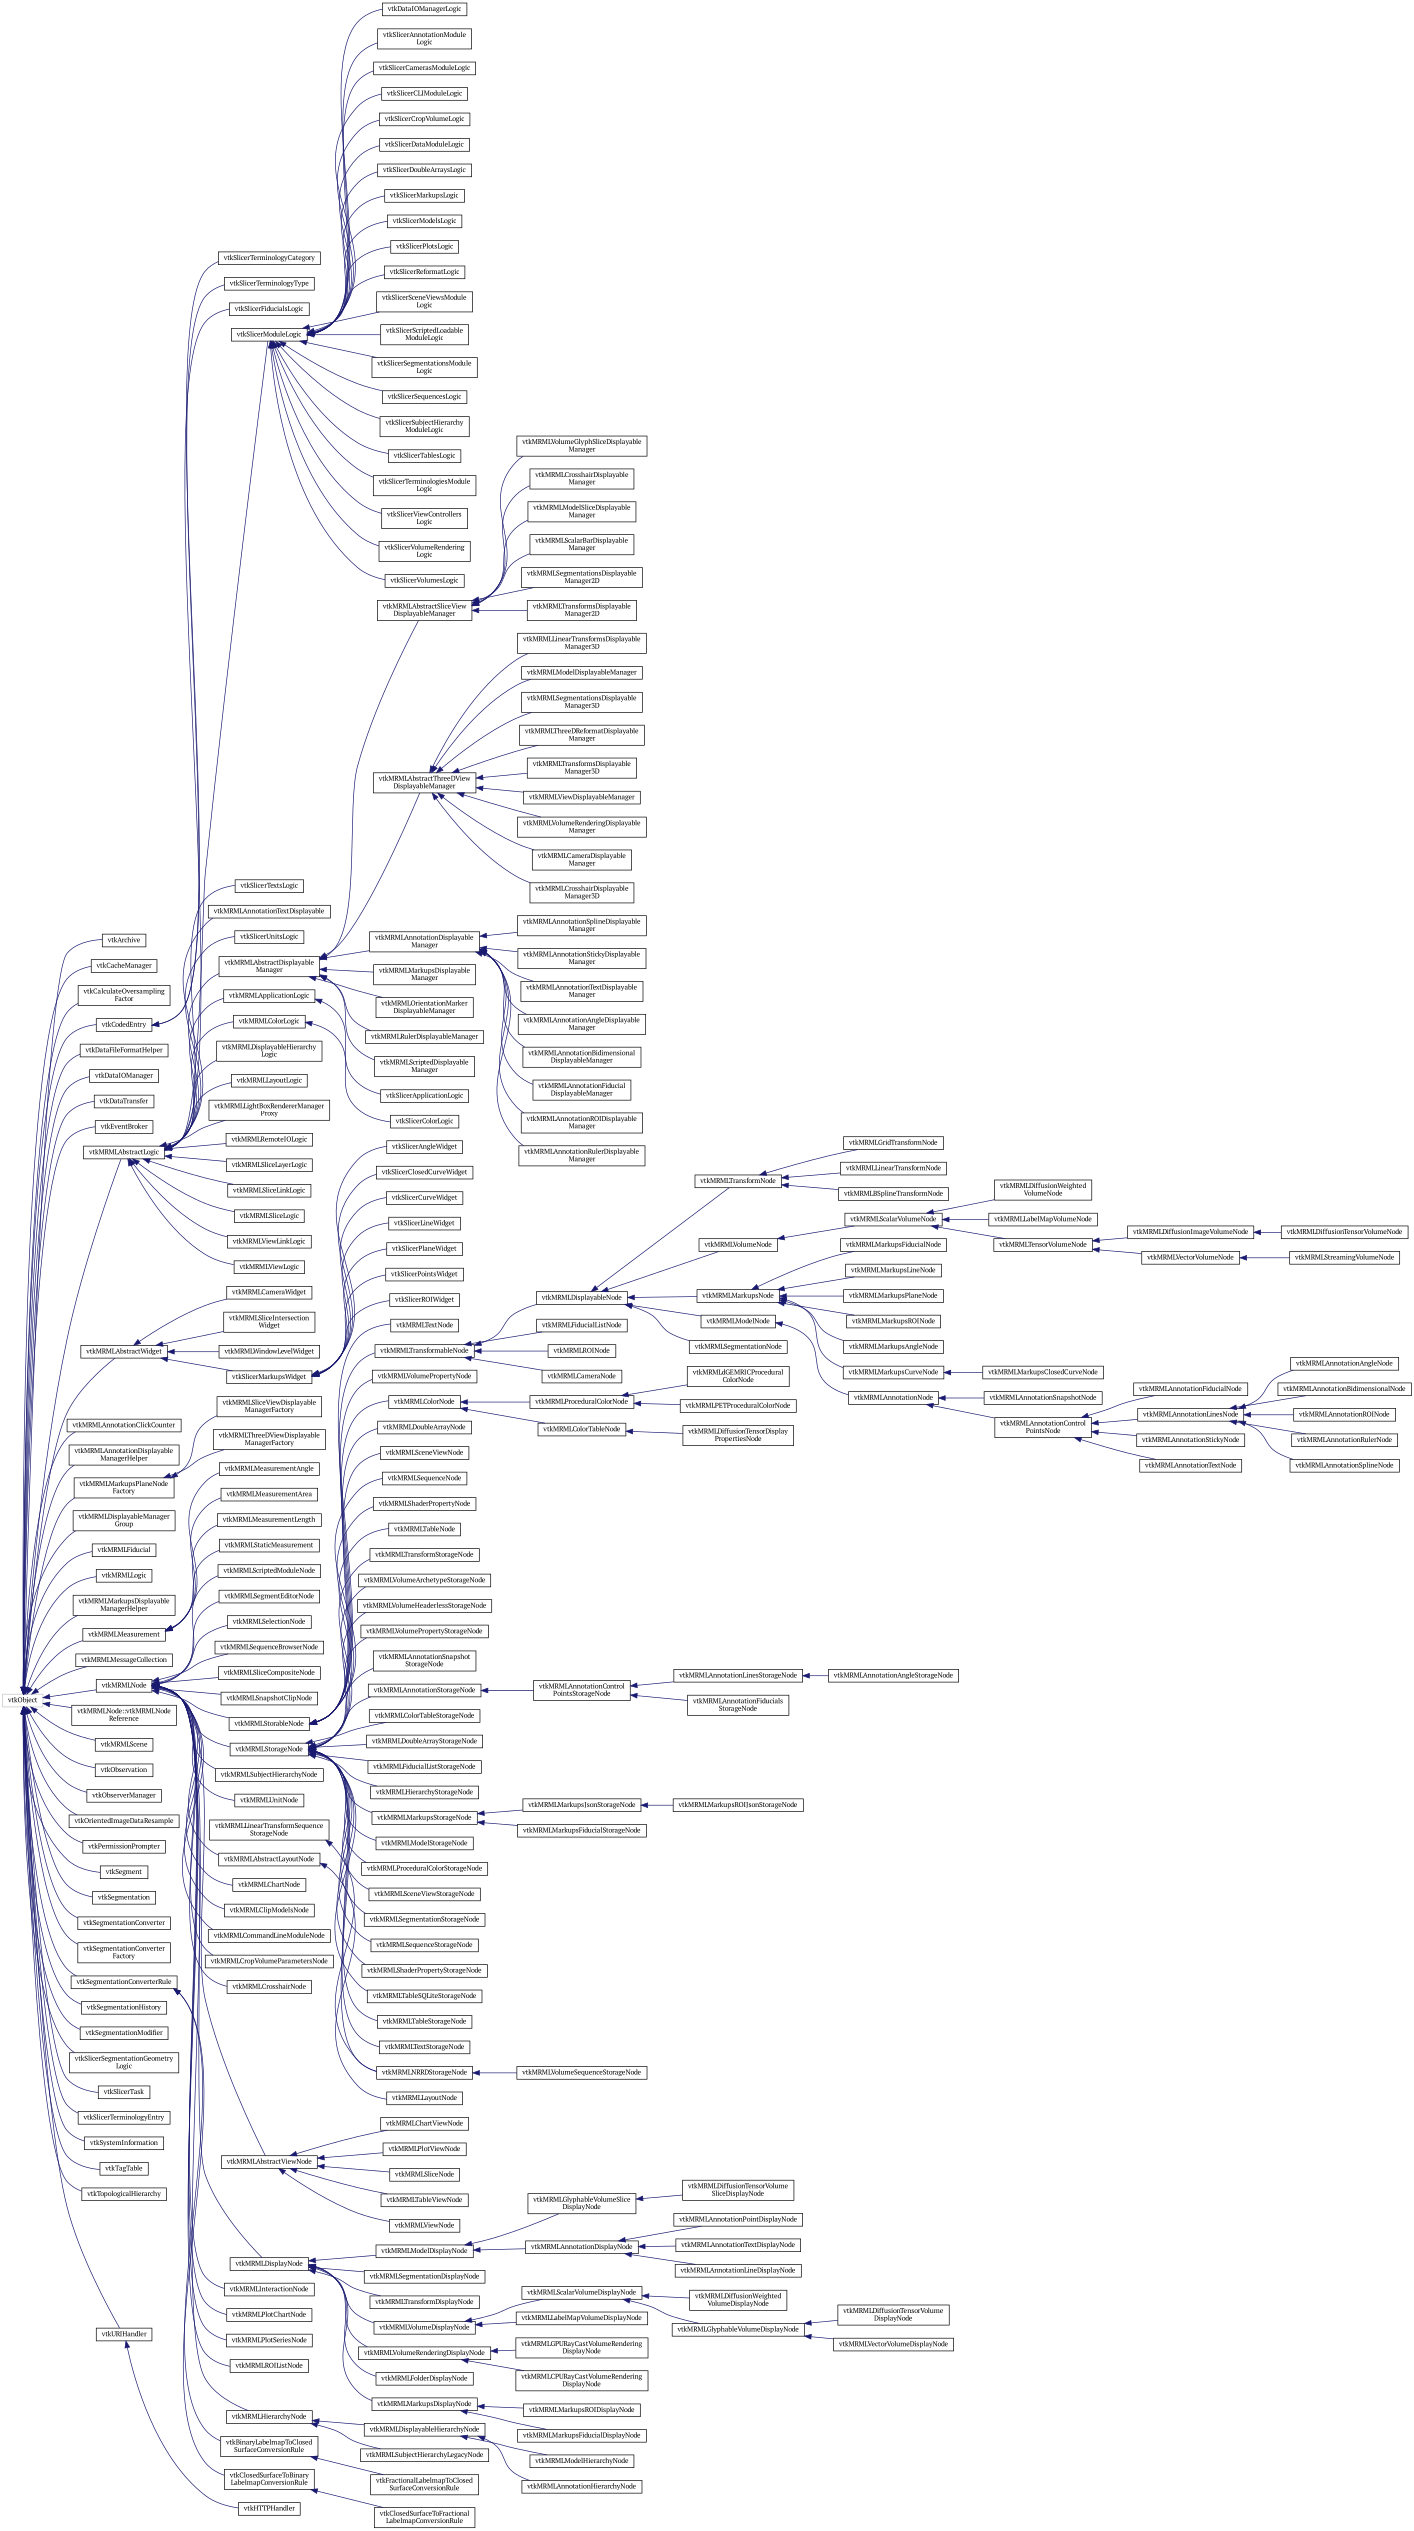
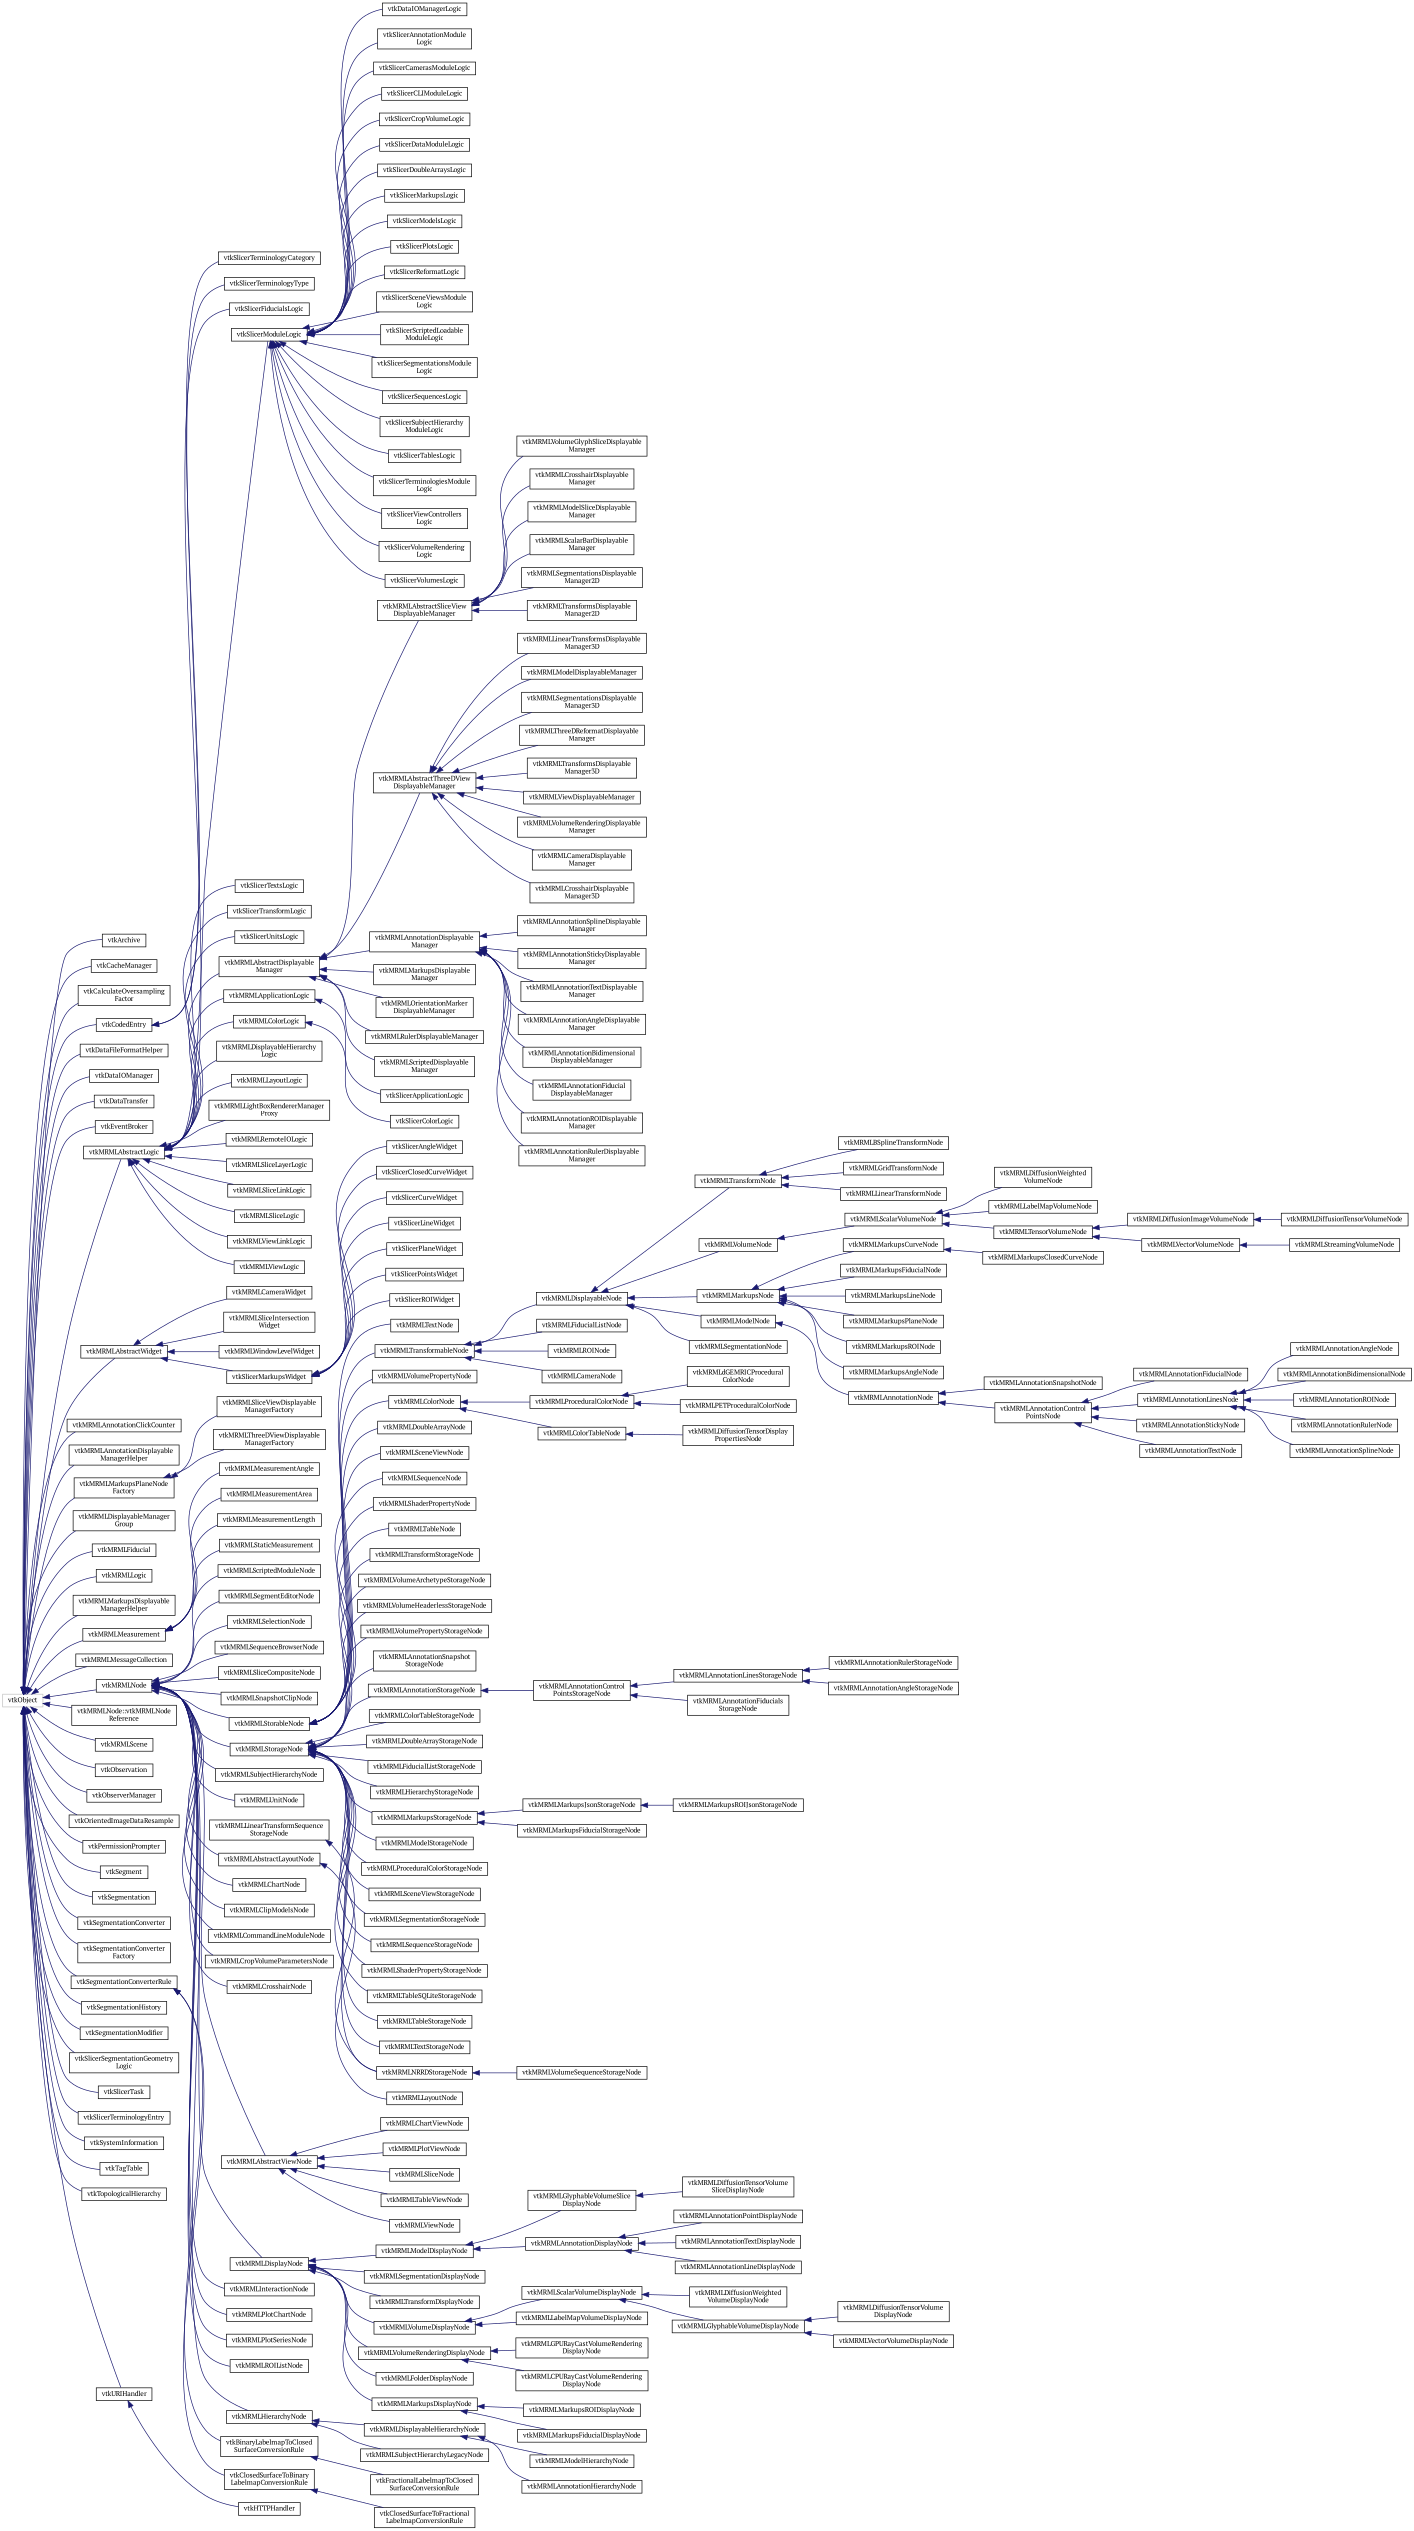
(269, 912) -> (269, 912)
none -> (894, 1663)
